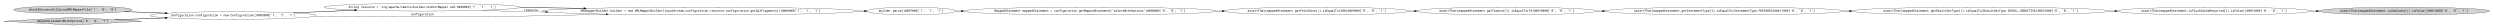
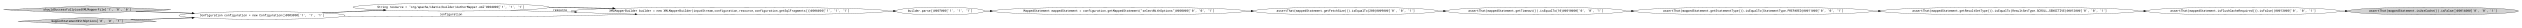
(73, 10) -> (87, 10)
